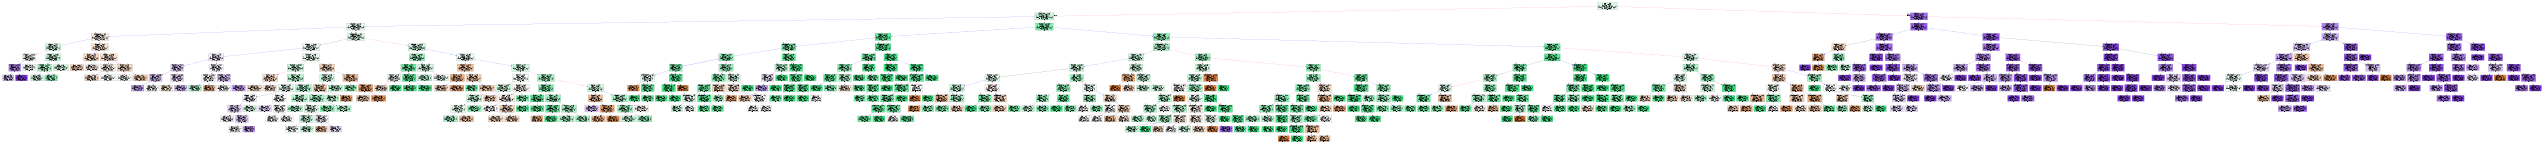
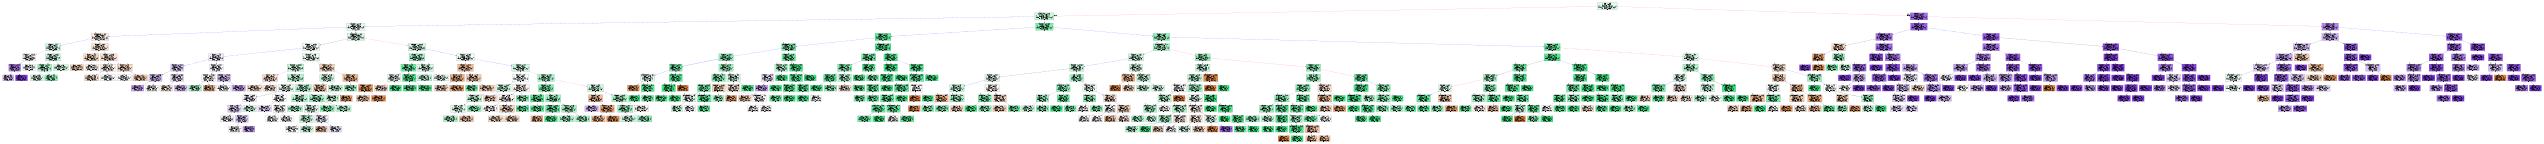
(2472, 78) -> (2472, 78)
(661, 98) -> (661, 98)
(718, 109) -> none
